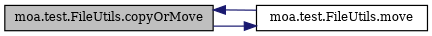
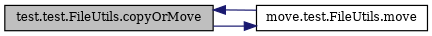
(109, 18) -> (109, 18)
(342, 18) -> (342, 18)
